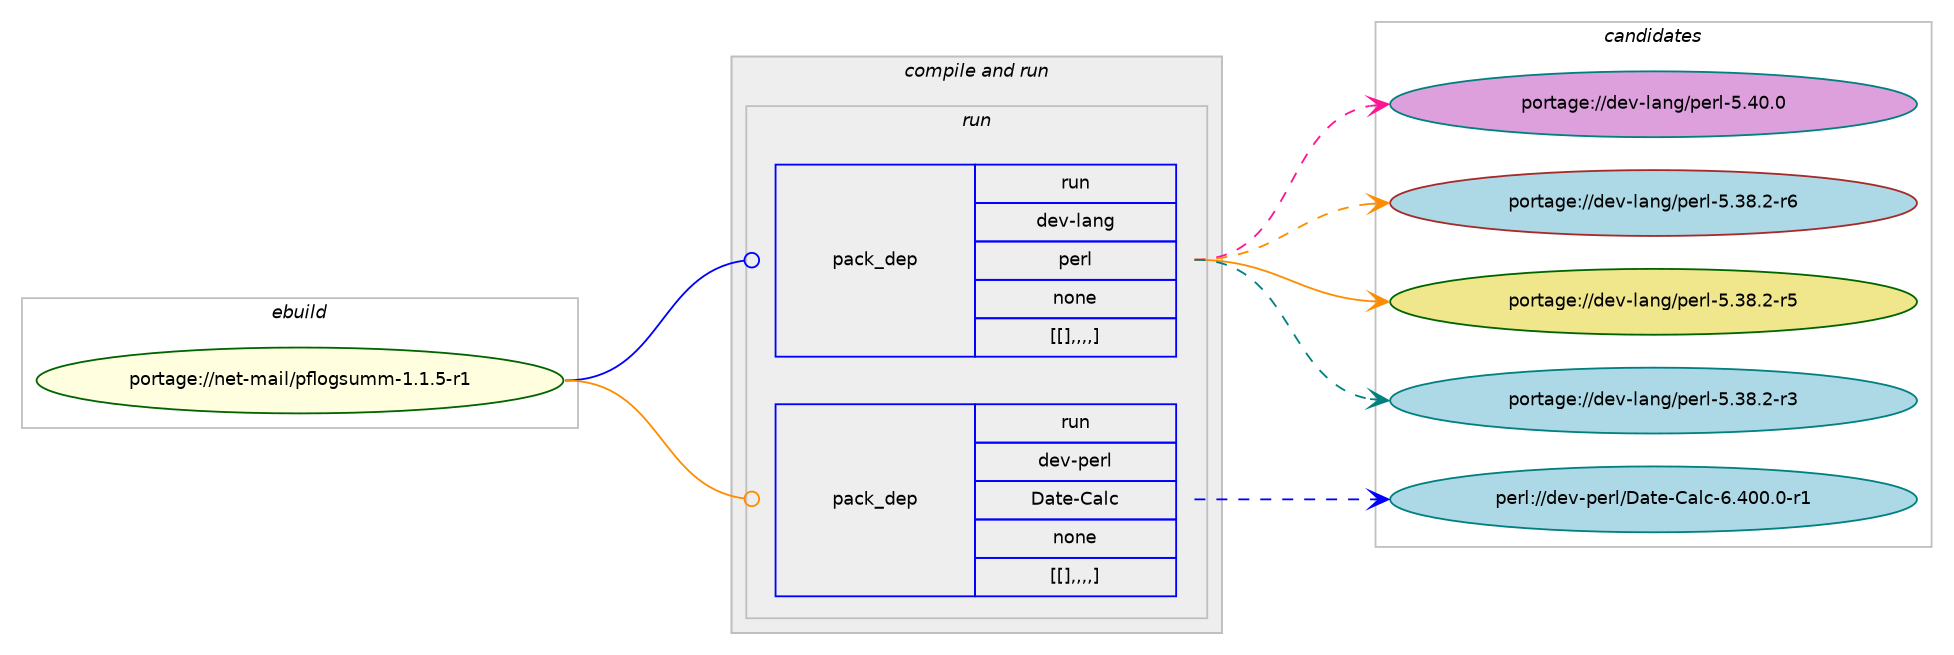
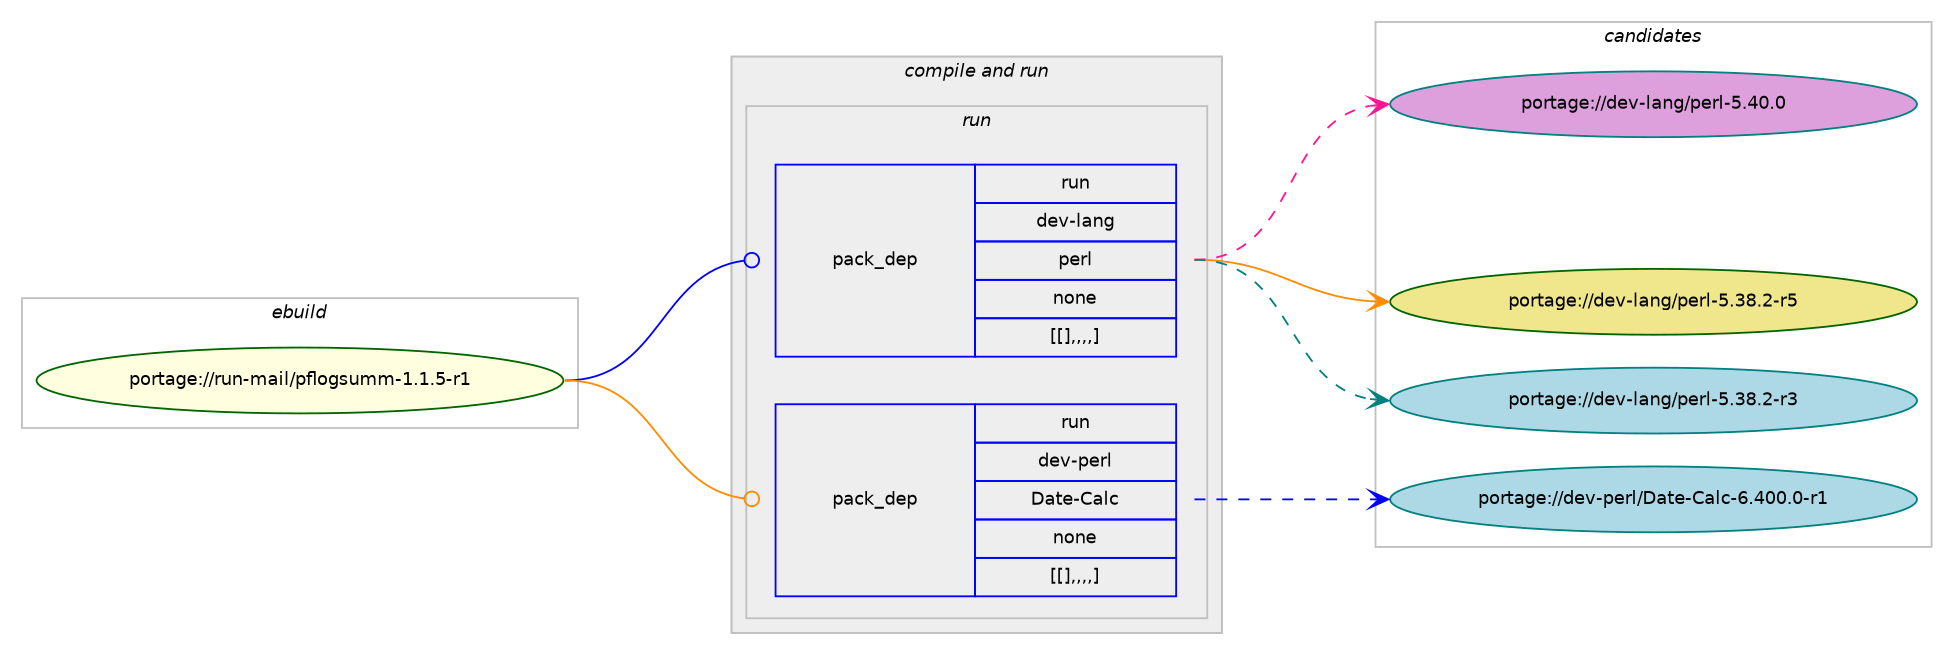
(1654, 203) -> none
(300, 380) -> (300, 380)
(1654, 499) -> (1654, 499)
